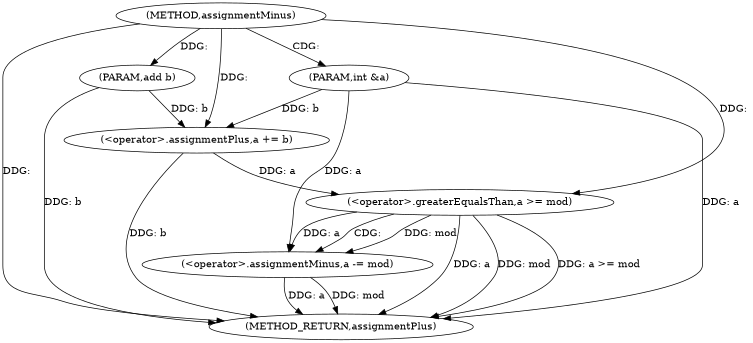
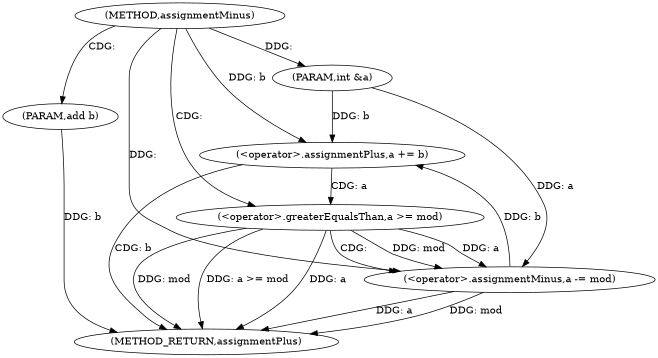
(196, 47) -> (104, 47)
(308, 47) -> (280, 47)
(236, 78) -> (247, 78)
(164, 106) -> (486, 201)
(735, 109) -> (191, 117)
(278, 171) -> (349, 186)
(702, 180) -> none
(3, 211) -> (167, 229)
(148, 234) -> (133, 249)
